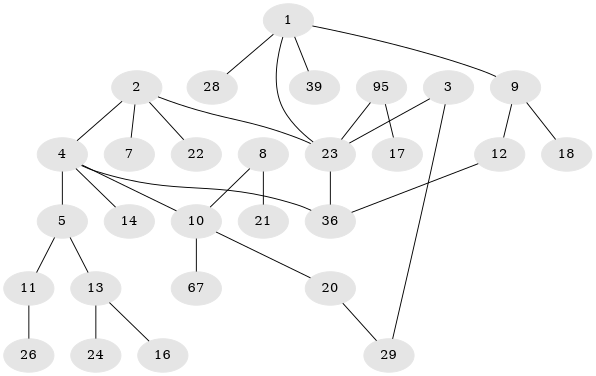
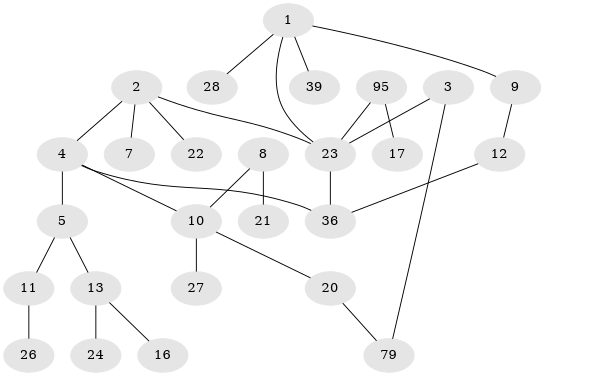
(567, 154) -> none
(129, 221) -> none
(196, 288) -> (196, 288)
(389, 355) -> (389, 355)
